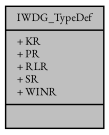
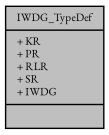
(37, 92) -> (37, 92)
